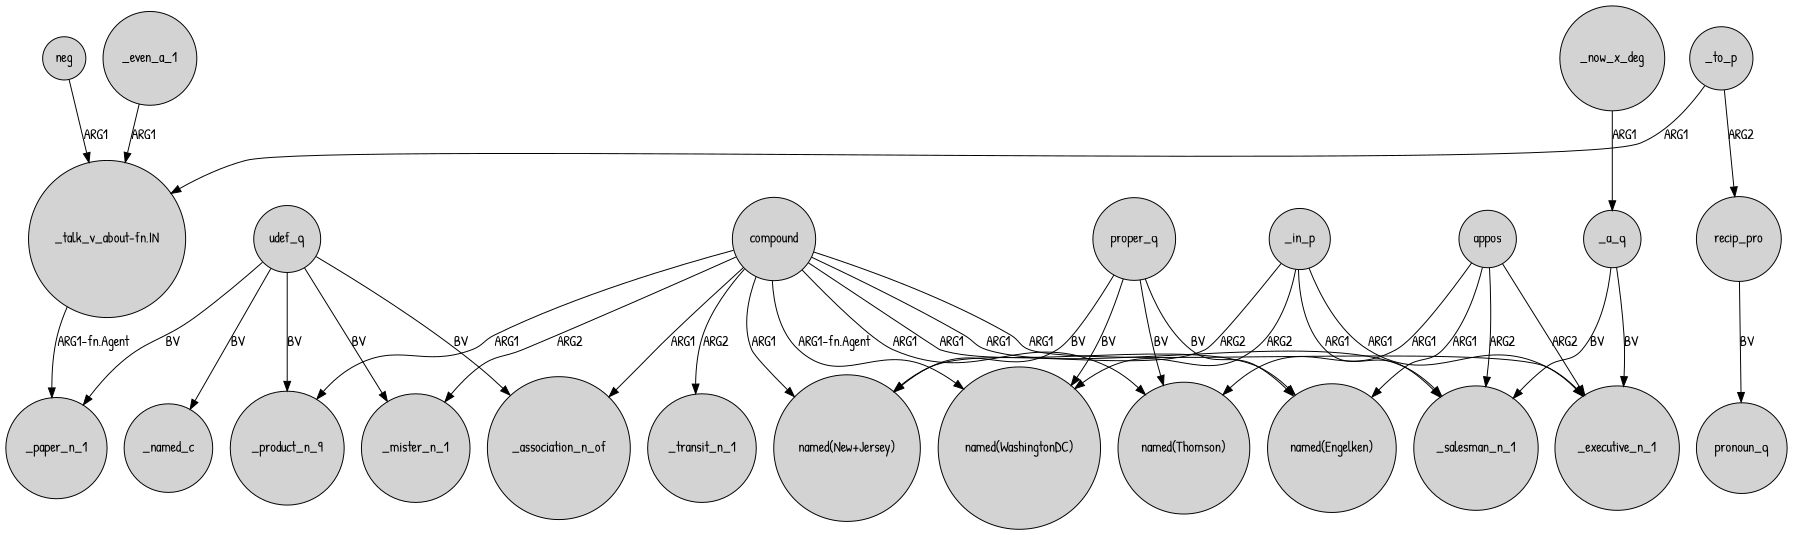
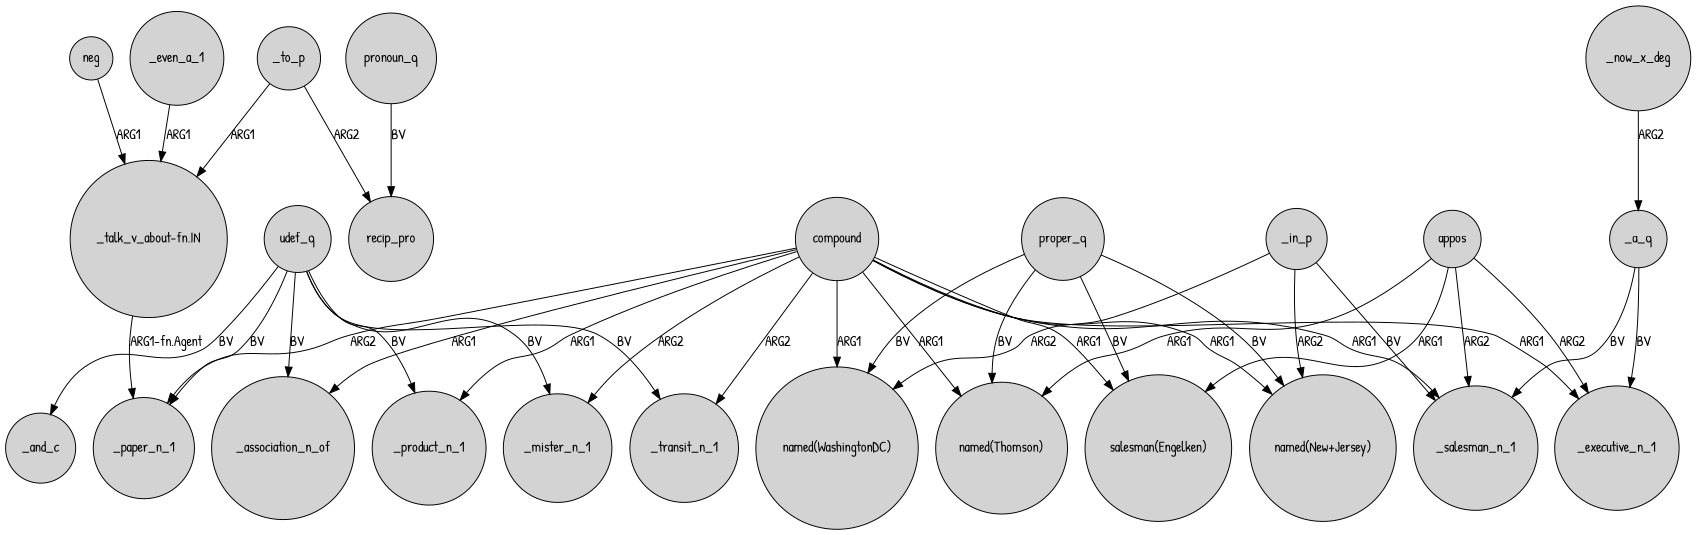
(1624, 136) -> (1651, 136)
none -> (478, 311)
none -> (460, 328)
(1740, 337) -> (391, 145)
(834, 342) -> (849, 342)
(1337, 342) -> (1393, 342)
(1432, 364) -> none
(168, 448) -> (41, 448)
(287, 448) -> (429, 448)
(1332, 448) -> (1158, 448)
